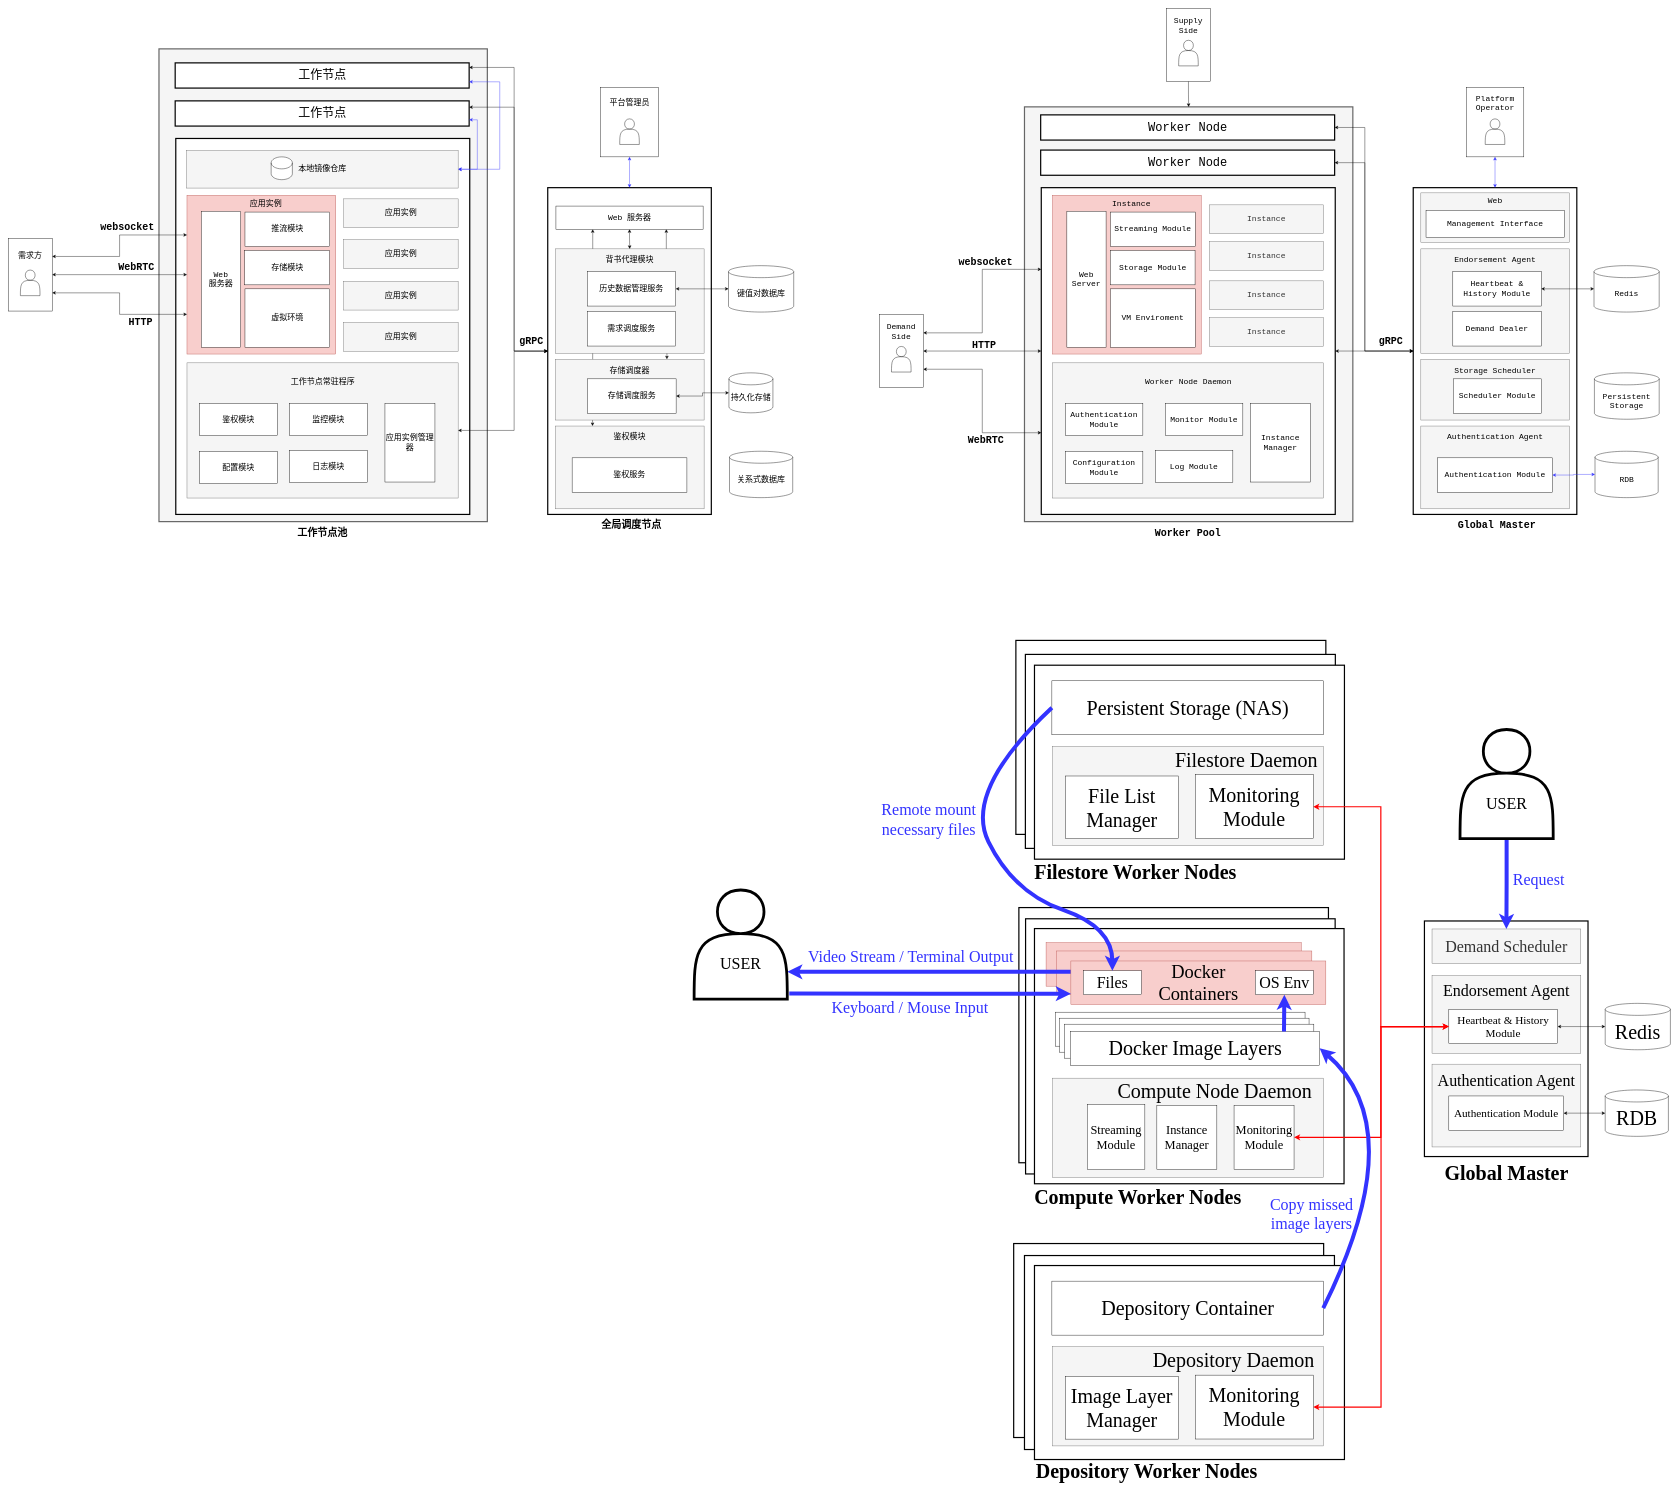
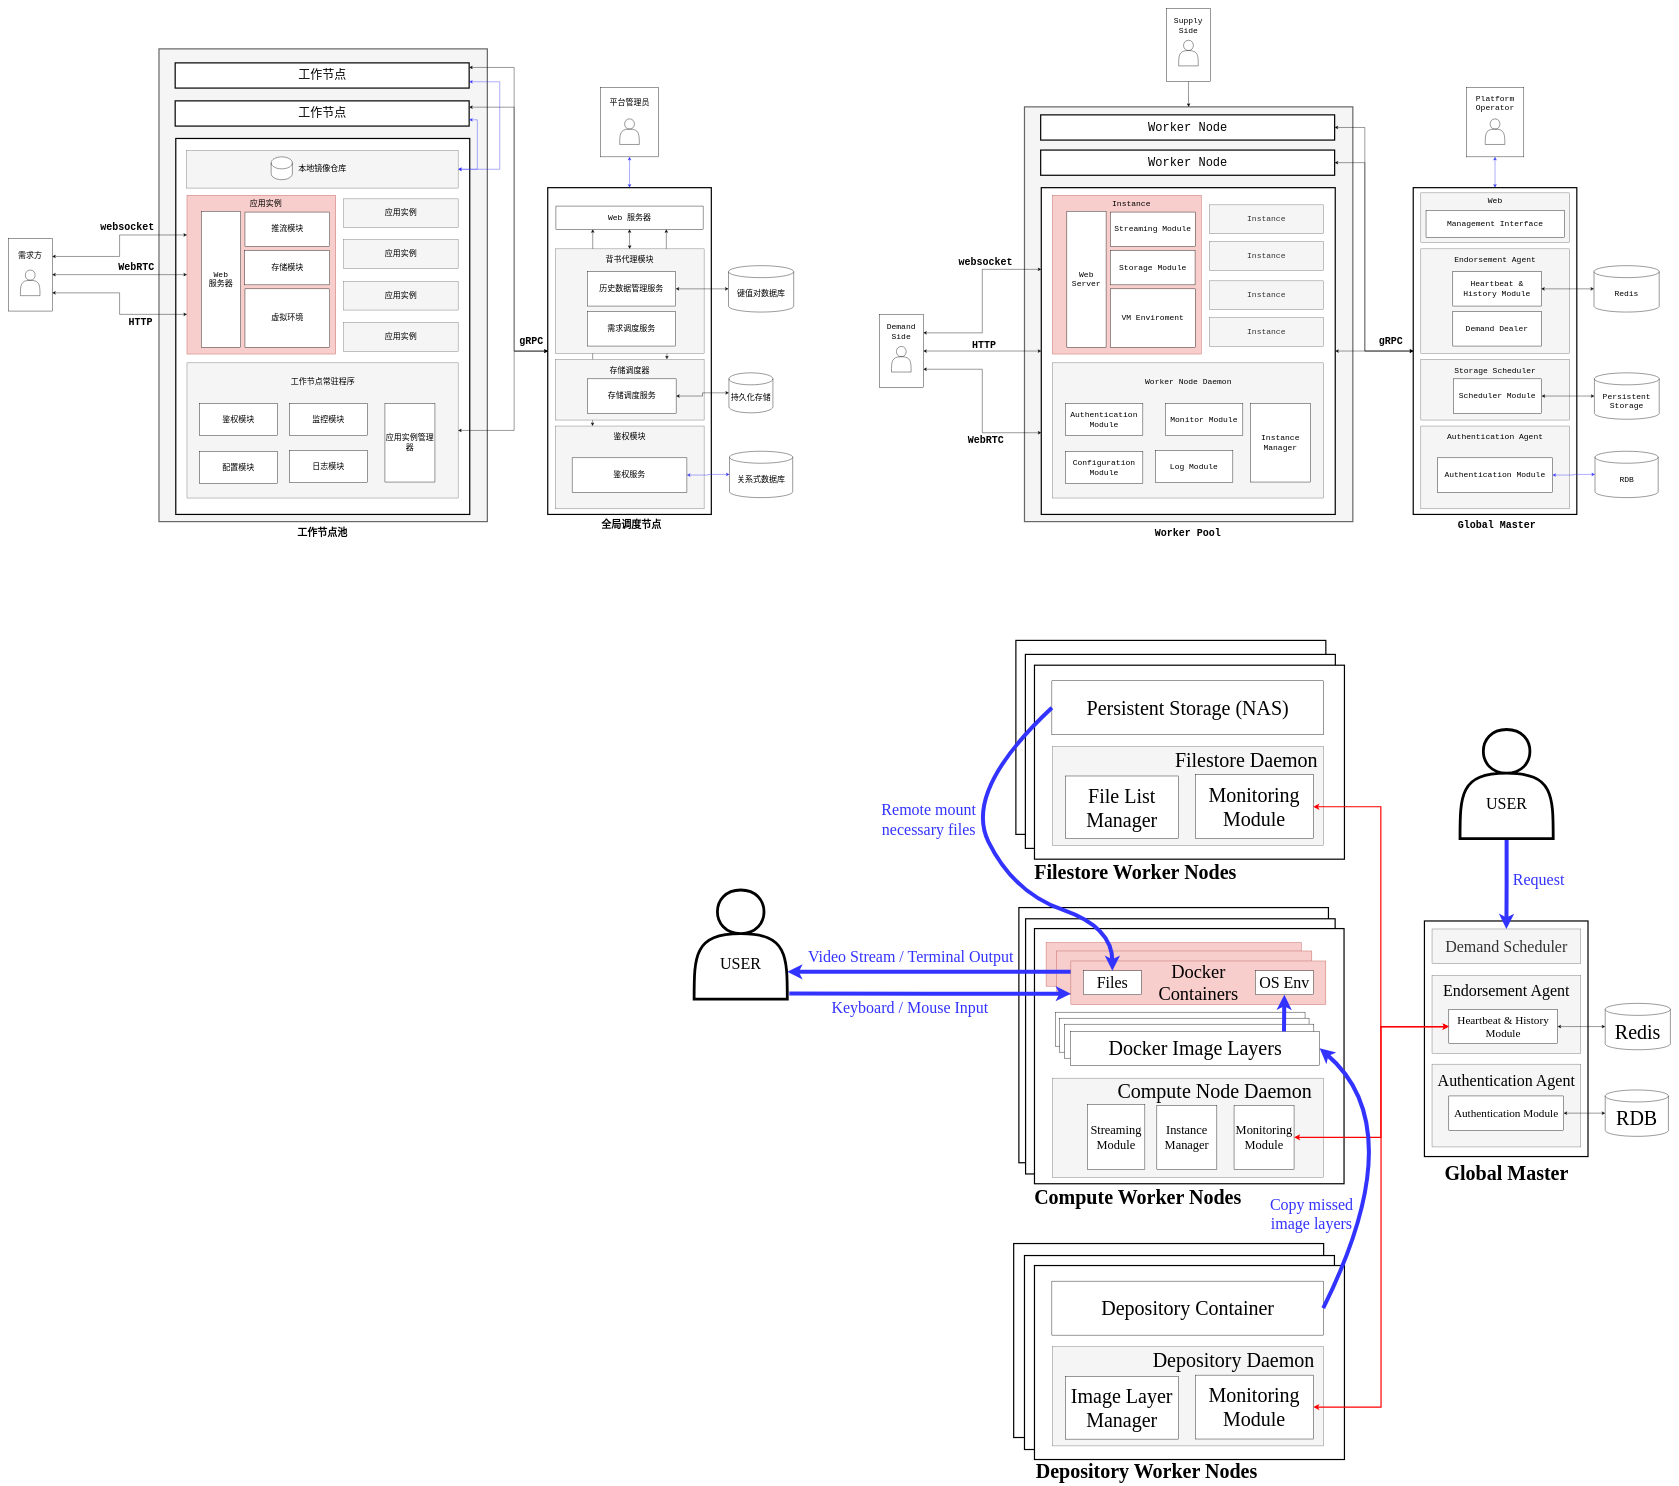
none -> (1590, 396)
none -> (725, 474)
